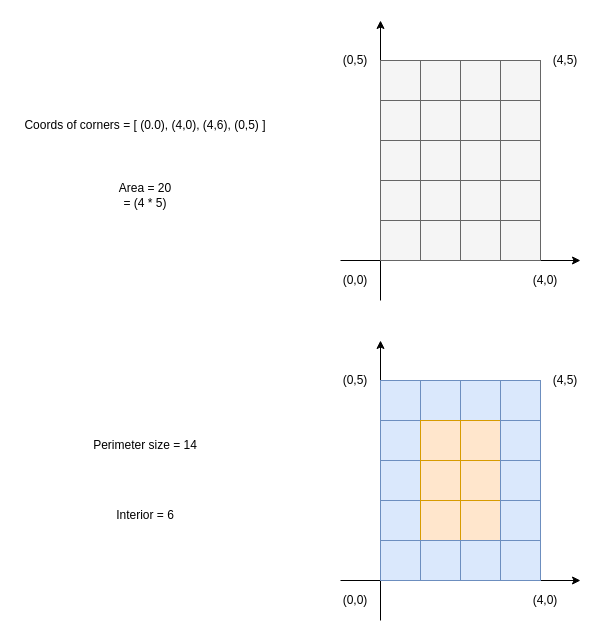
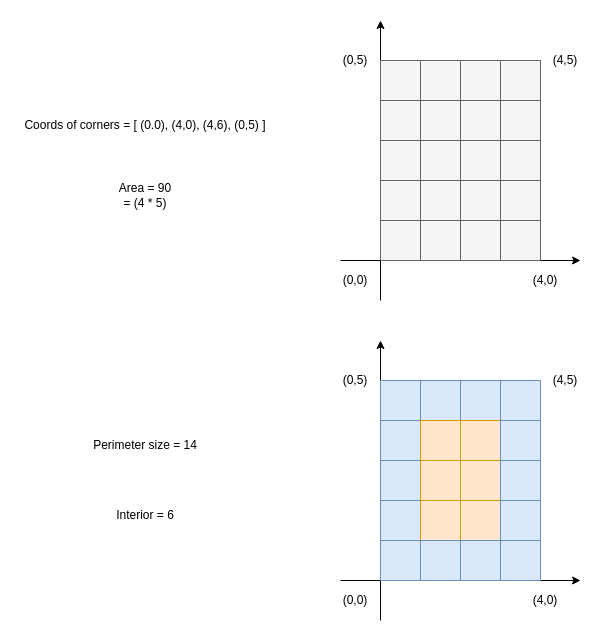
(146, 196) -> (146, 196)
